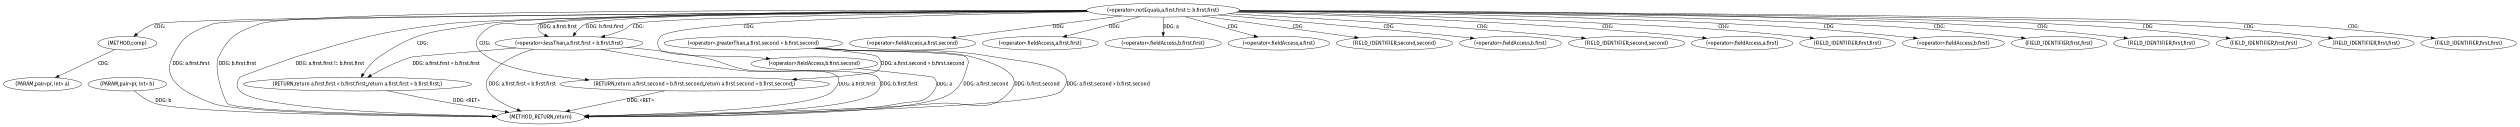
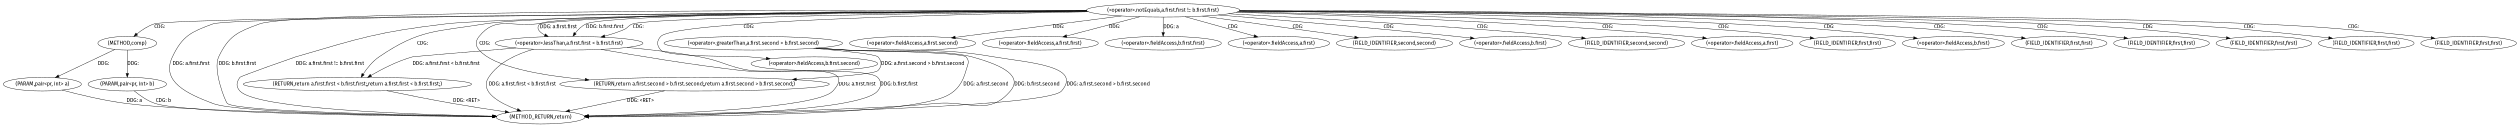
none -> (127, 62)
(104, 64) -> (104, 64)
(163, 101) -> (163, 101)
(897, 104) -> (277, 112)
